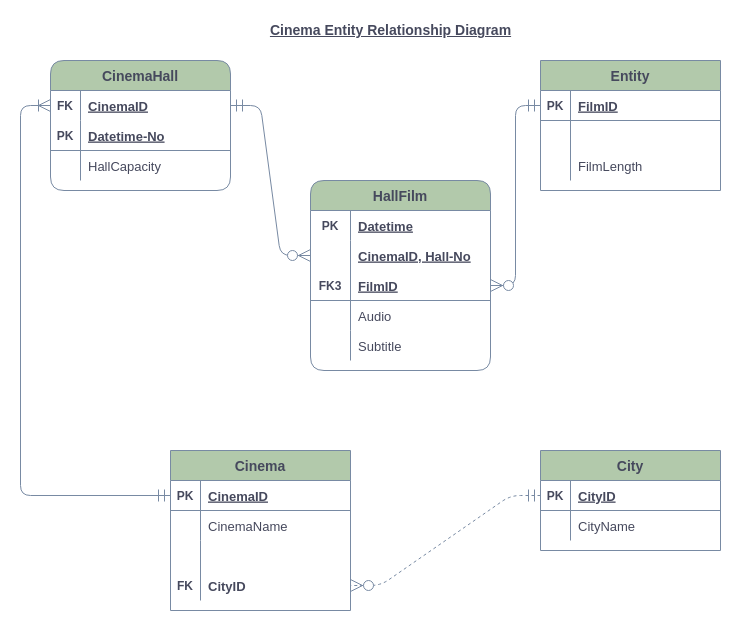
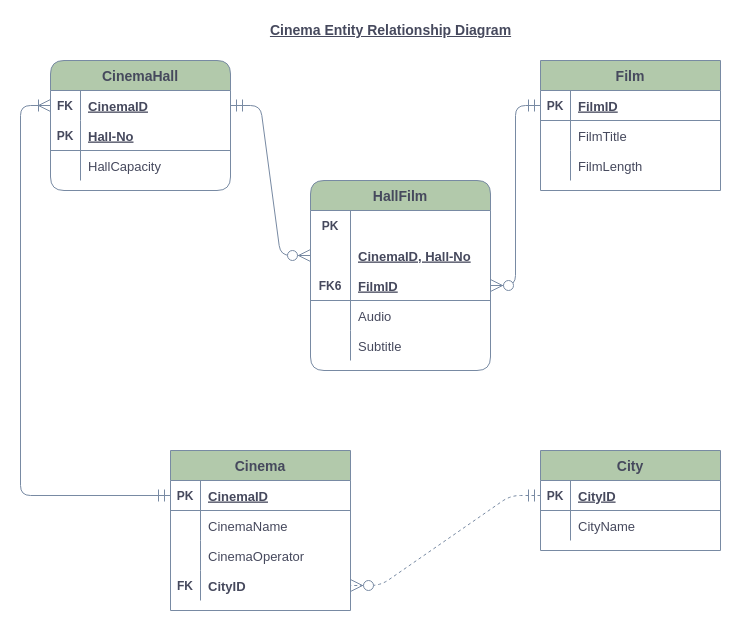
(630, 76) -> (630, 76)
(126, 136) -> (110, 136)
none -> (646, 136)
(421, 226) -> none
(330, 286) -> (330, 286)
none -> (276, 556)
